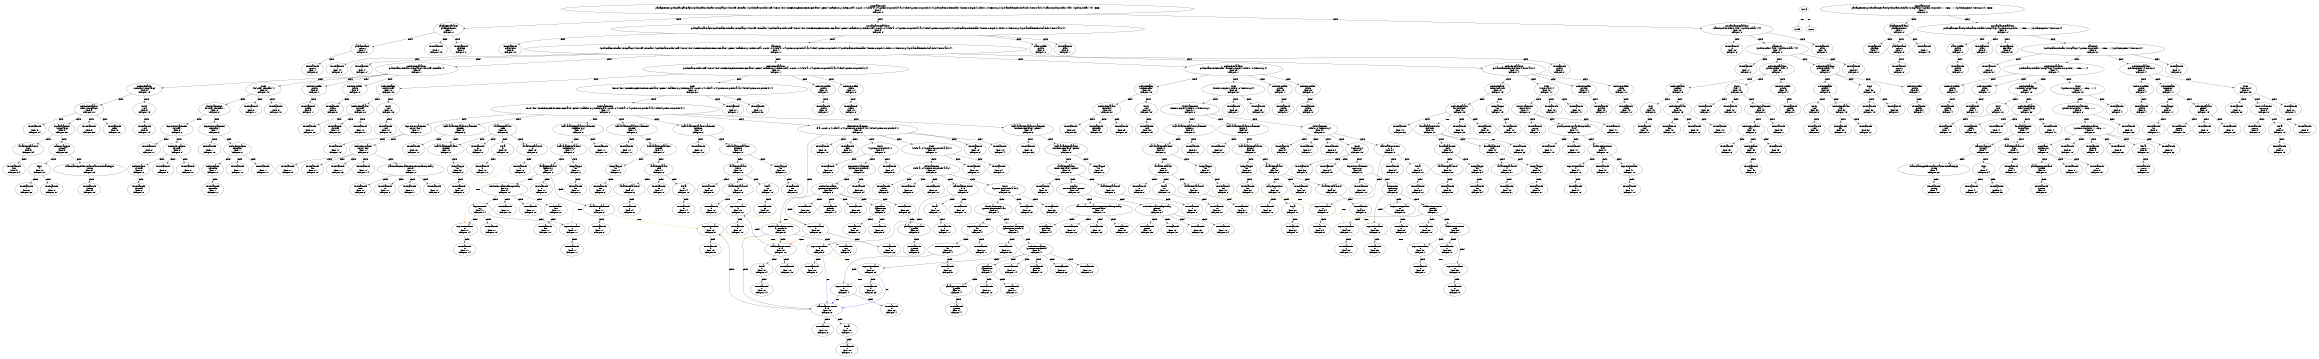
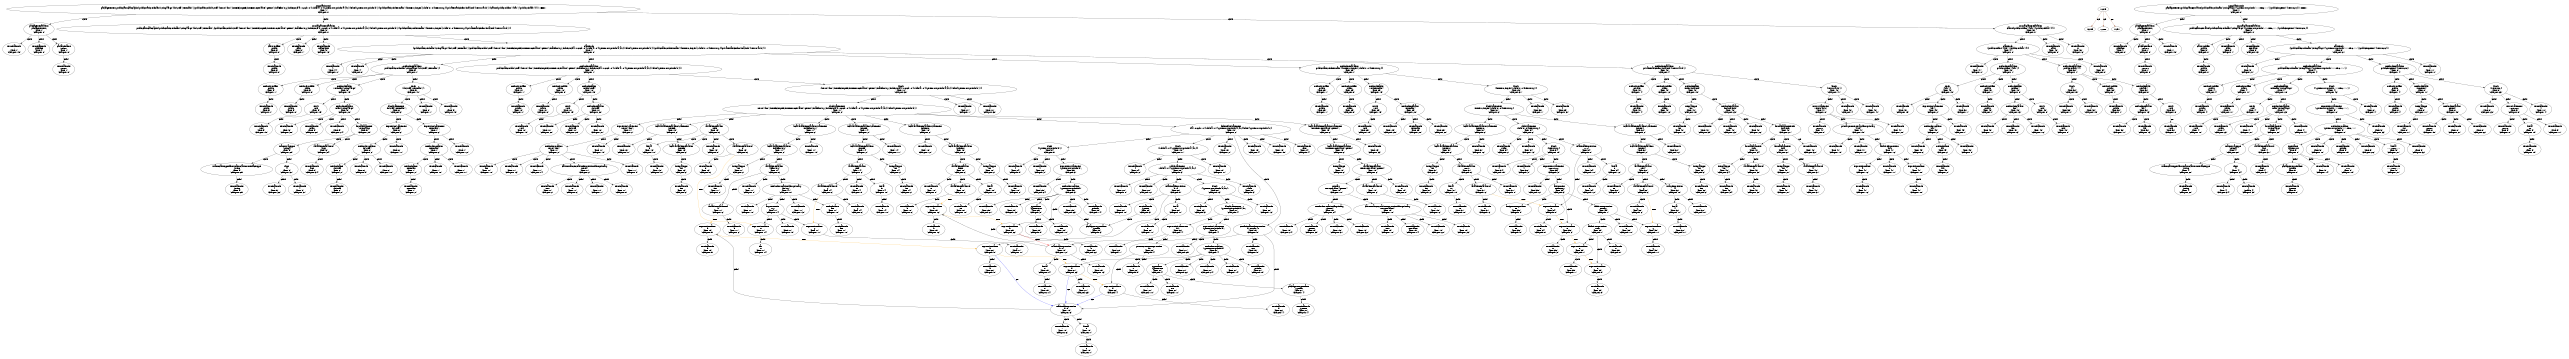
none -> (2117, 29)
(1448, 119) -> (1763, 119)
(1817, 119) -> (2172, 119)
(1307, 149) -> none
(914, 239) -> (1124, 220)
(465, 250) -> (760, 250)
